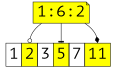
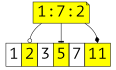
(61, 13) -> (61, 13)
